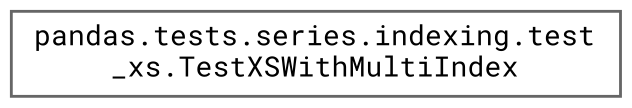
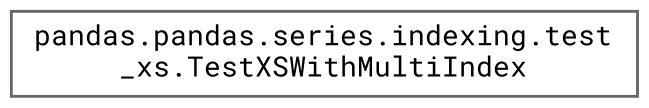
(316, 54) -> (324, 54)
